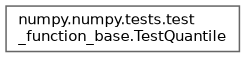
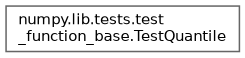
(123, 29) -> (123, 29)
